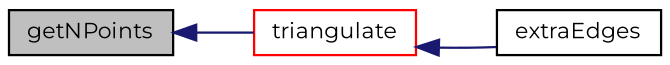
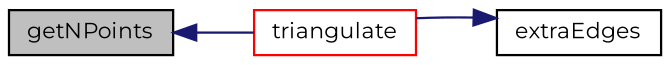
(468, 48) -> (445, 17)
